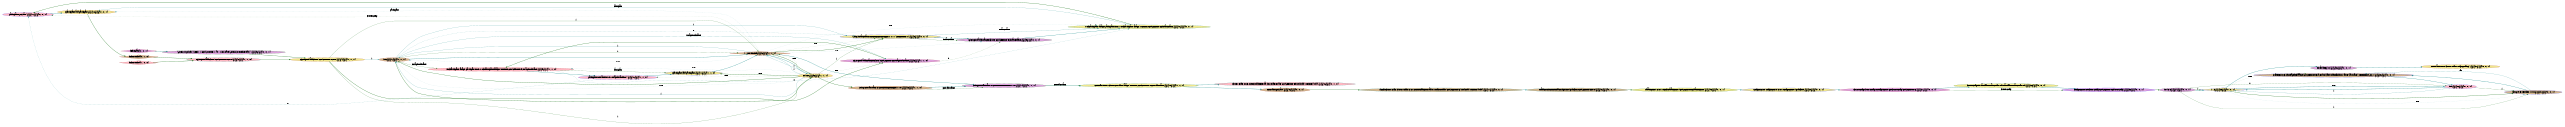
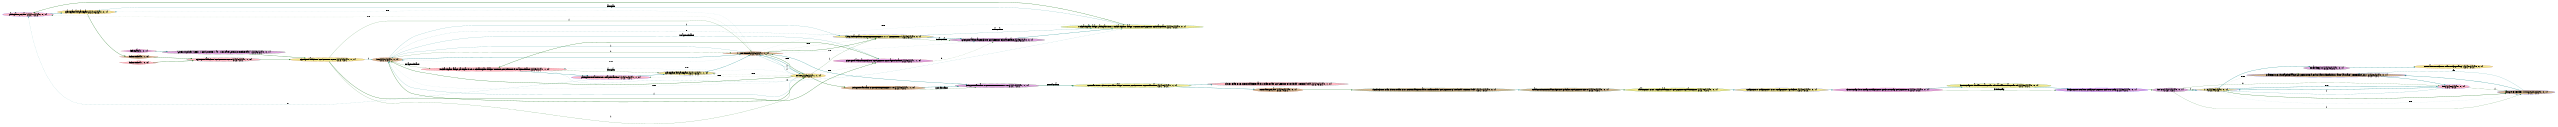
(394, 10) -> (387, 10)
(372, 16) -> (368, 16)
(760, 75) -> (753, 75)
